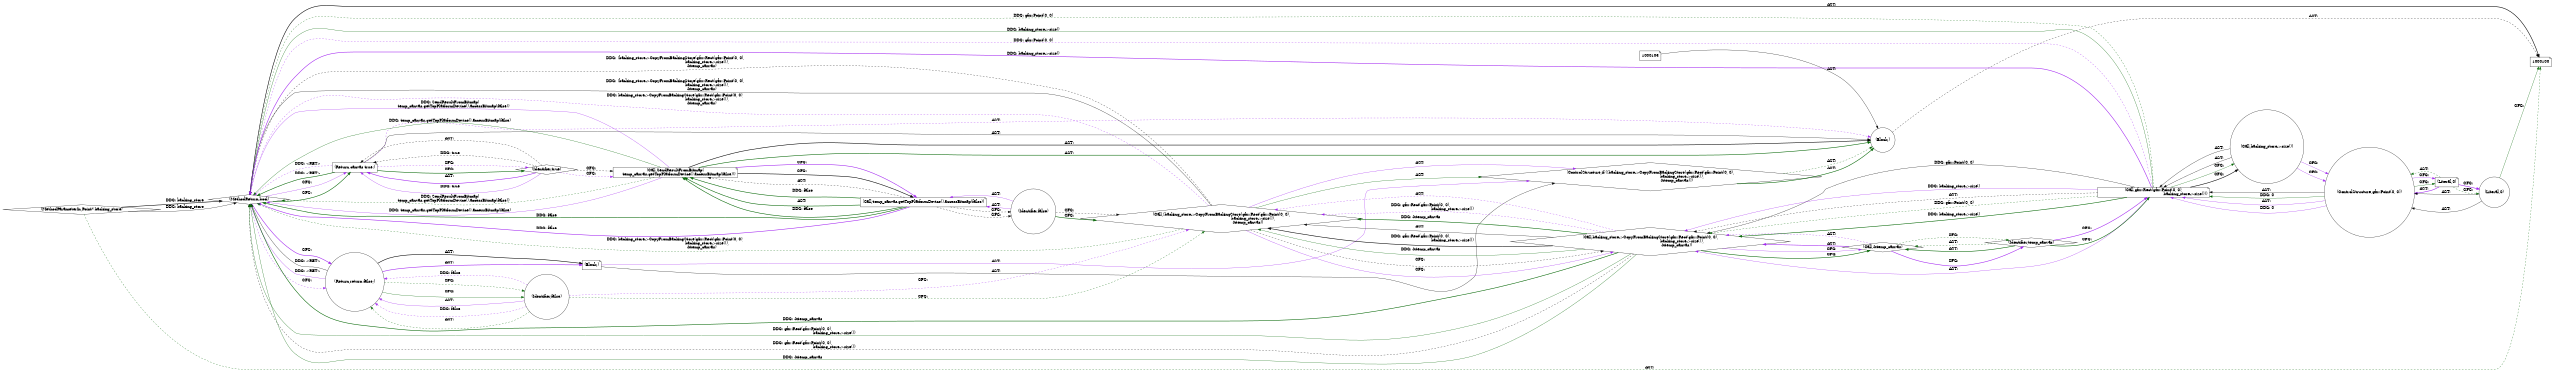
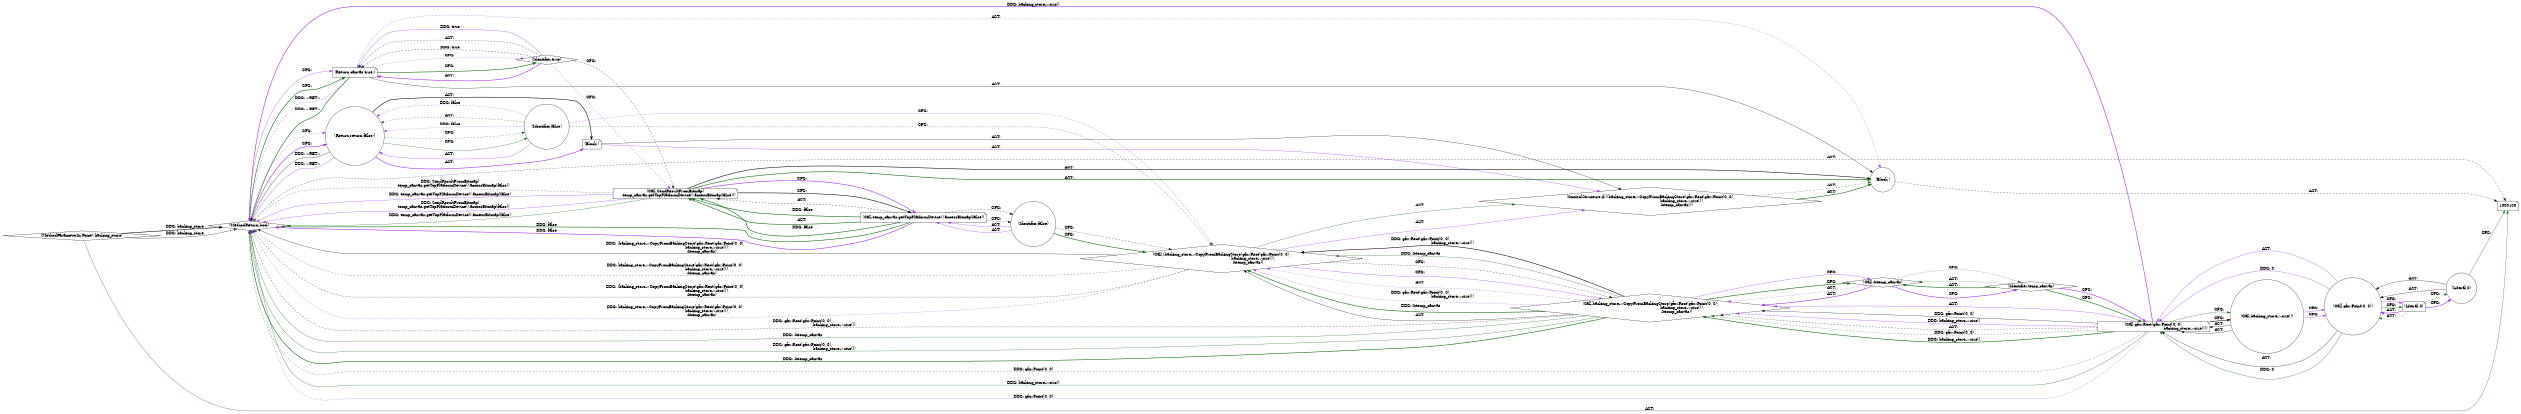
(1335, 7) -> (1323, 159)
(1650, 56) -> none
(2369, 192) -> (2353, 306)
(1407, 370) -> (1335, 411)
